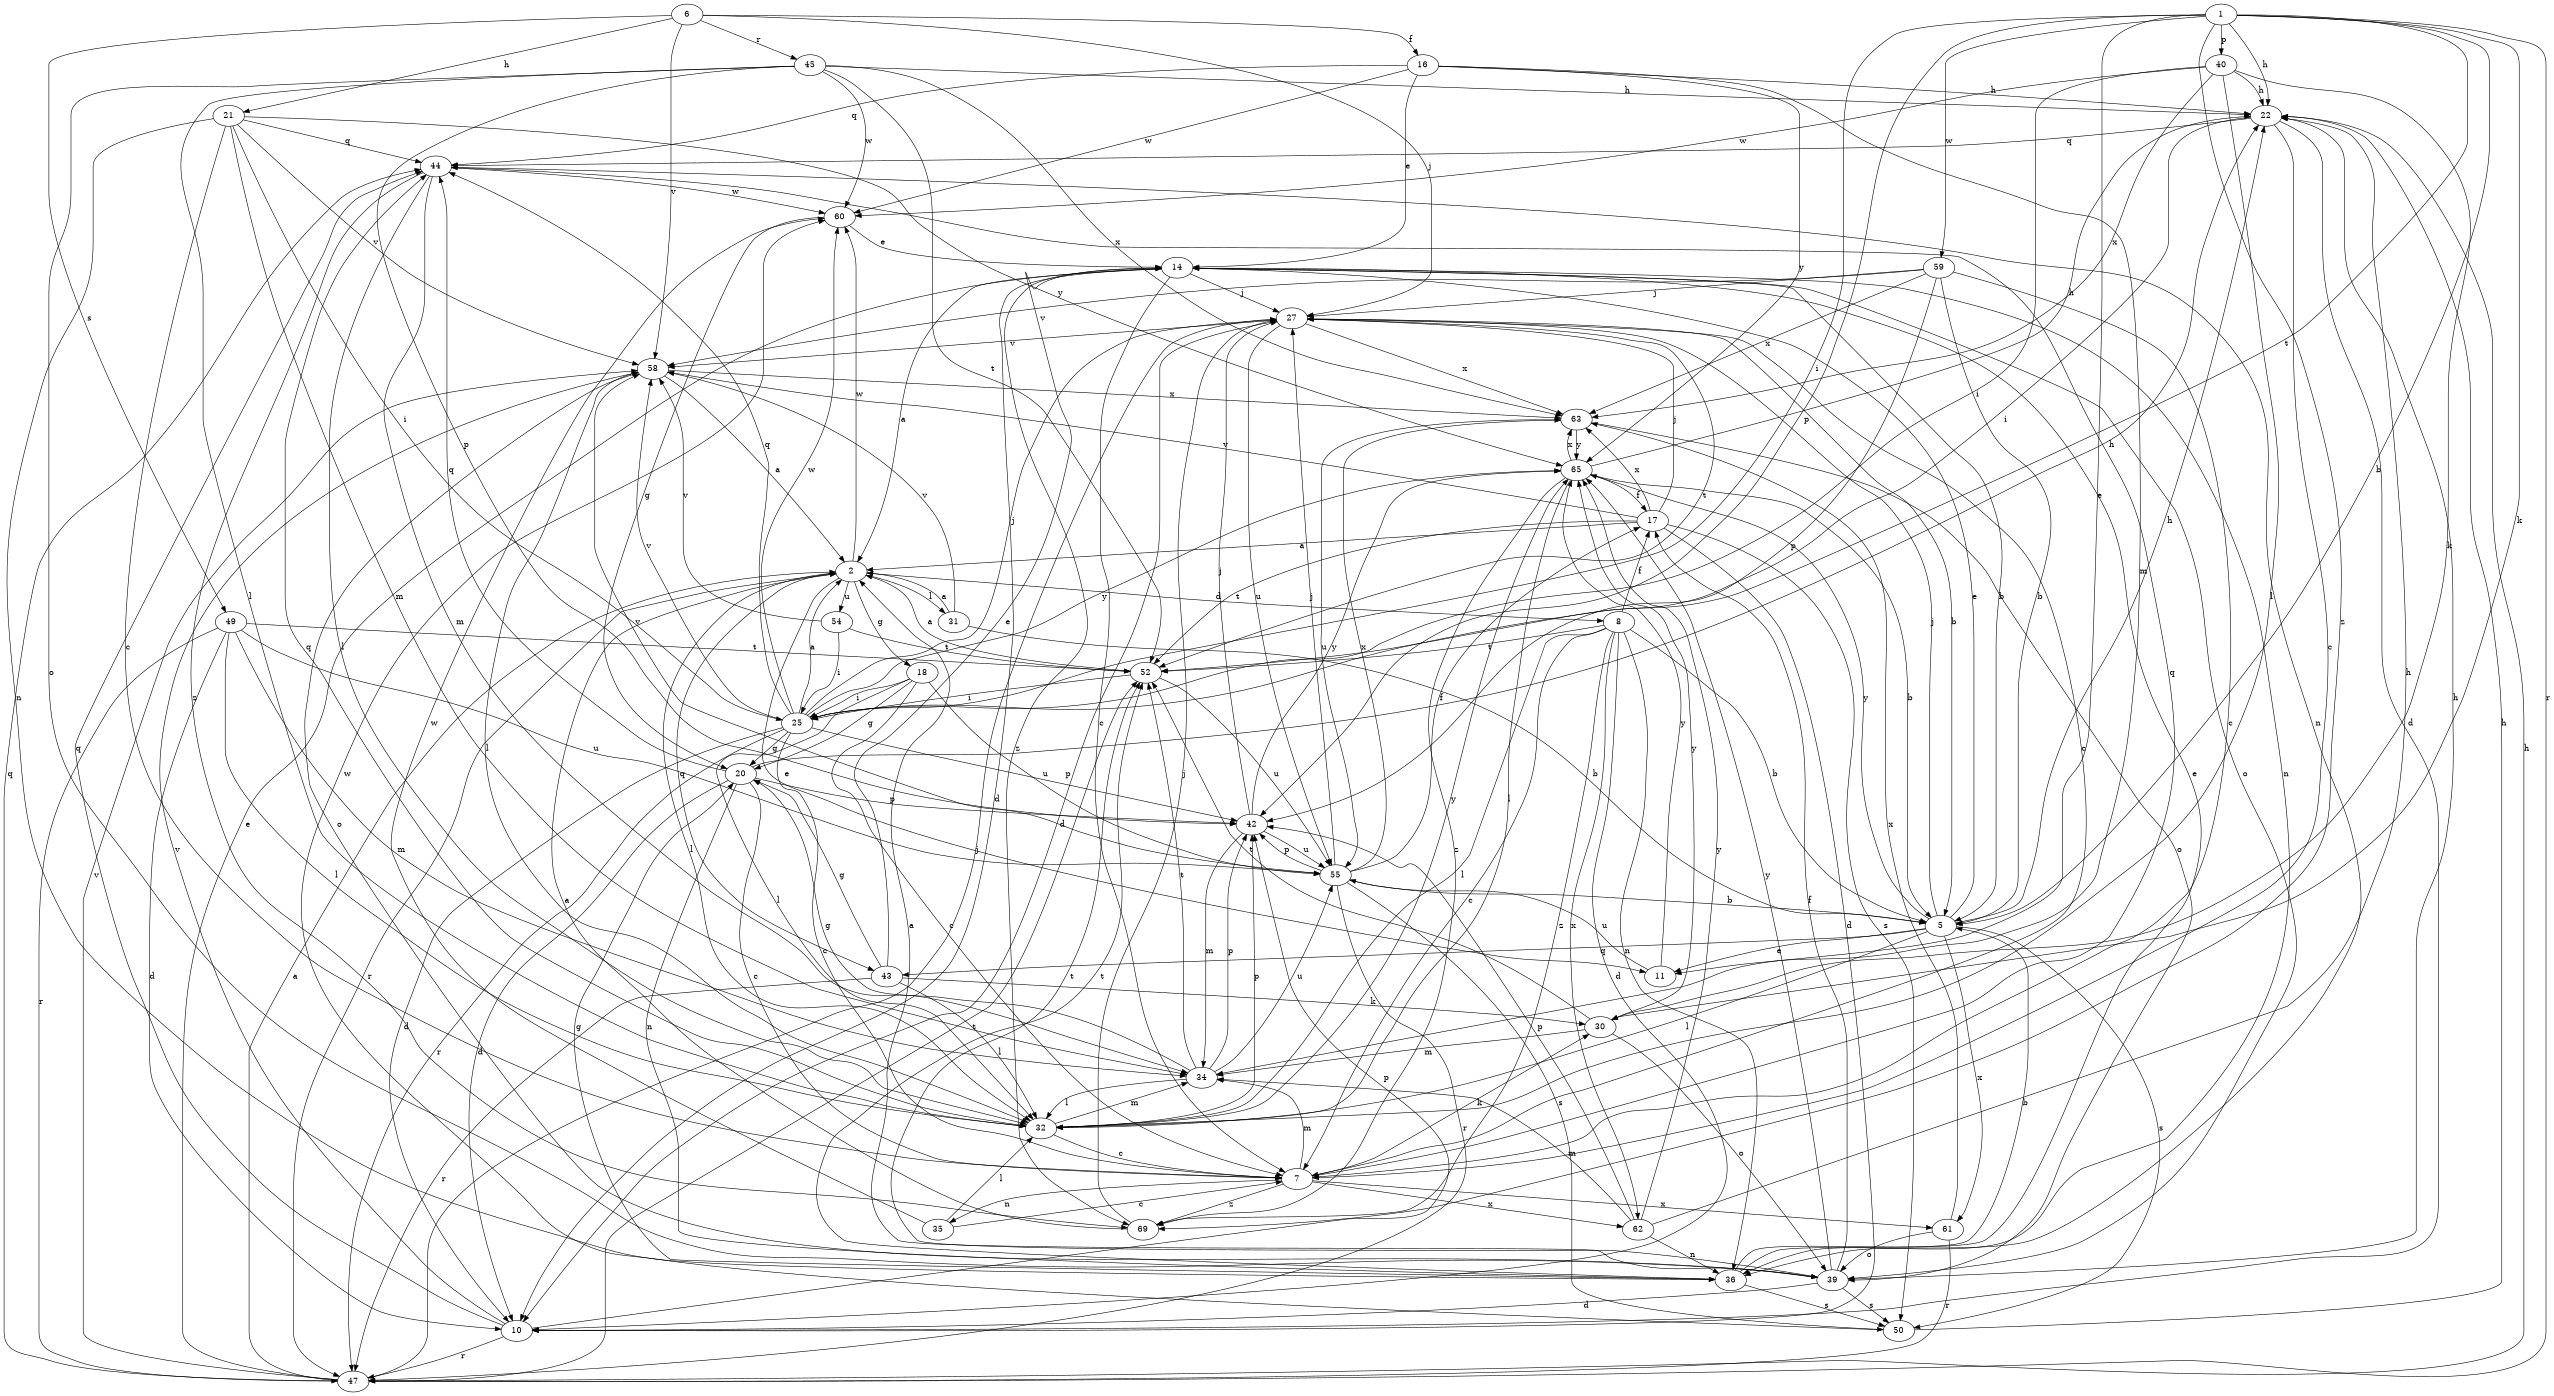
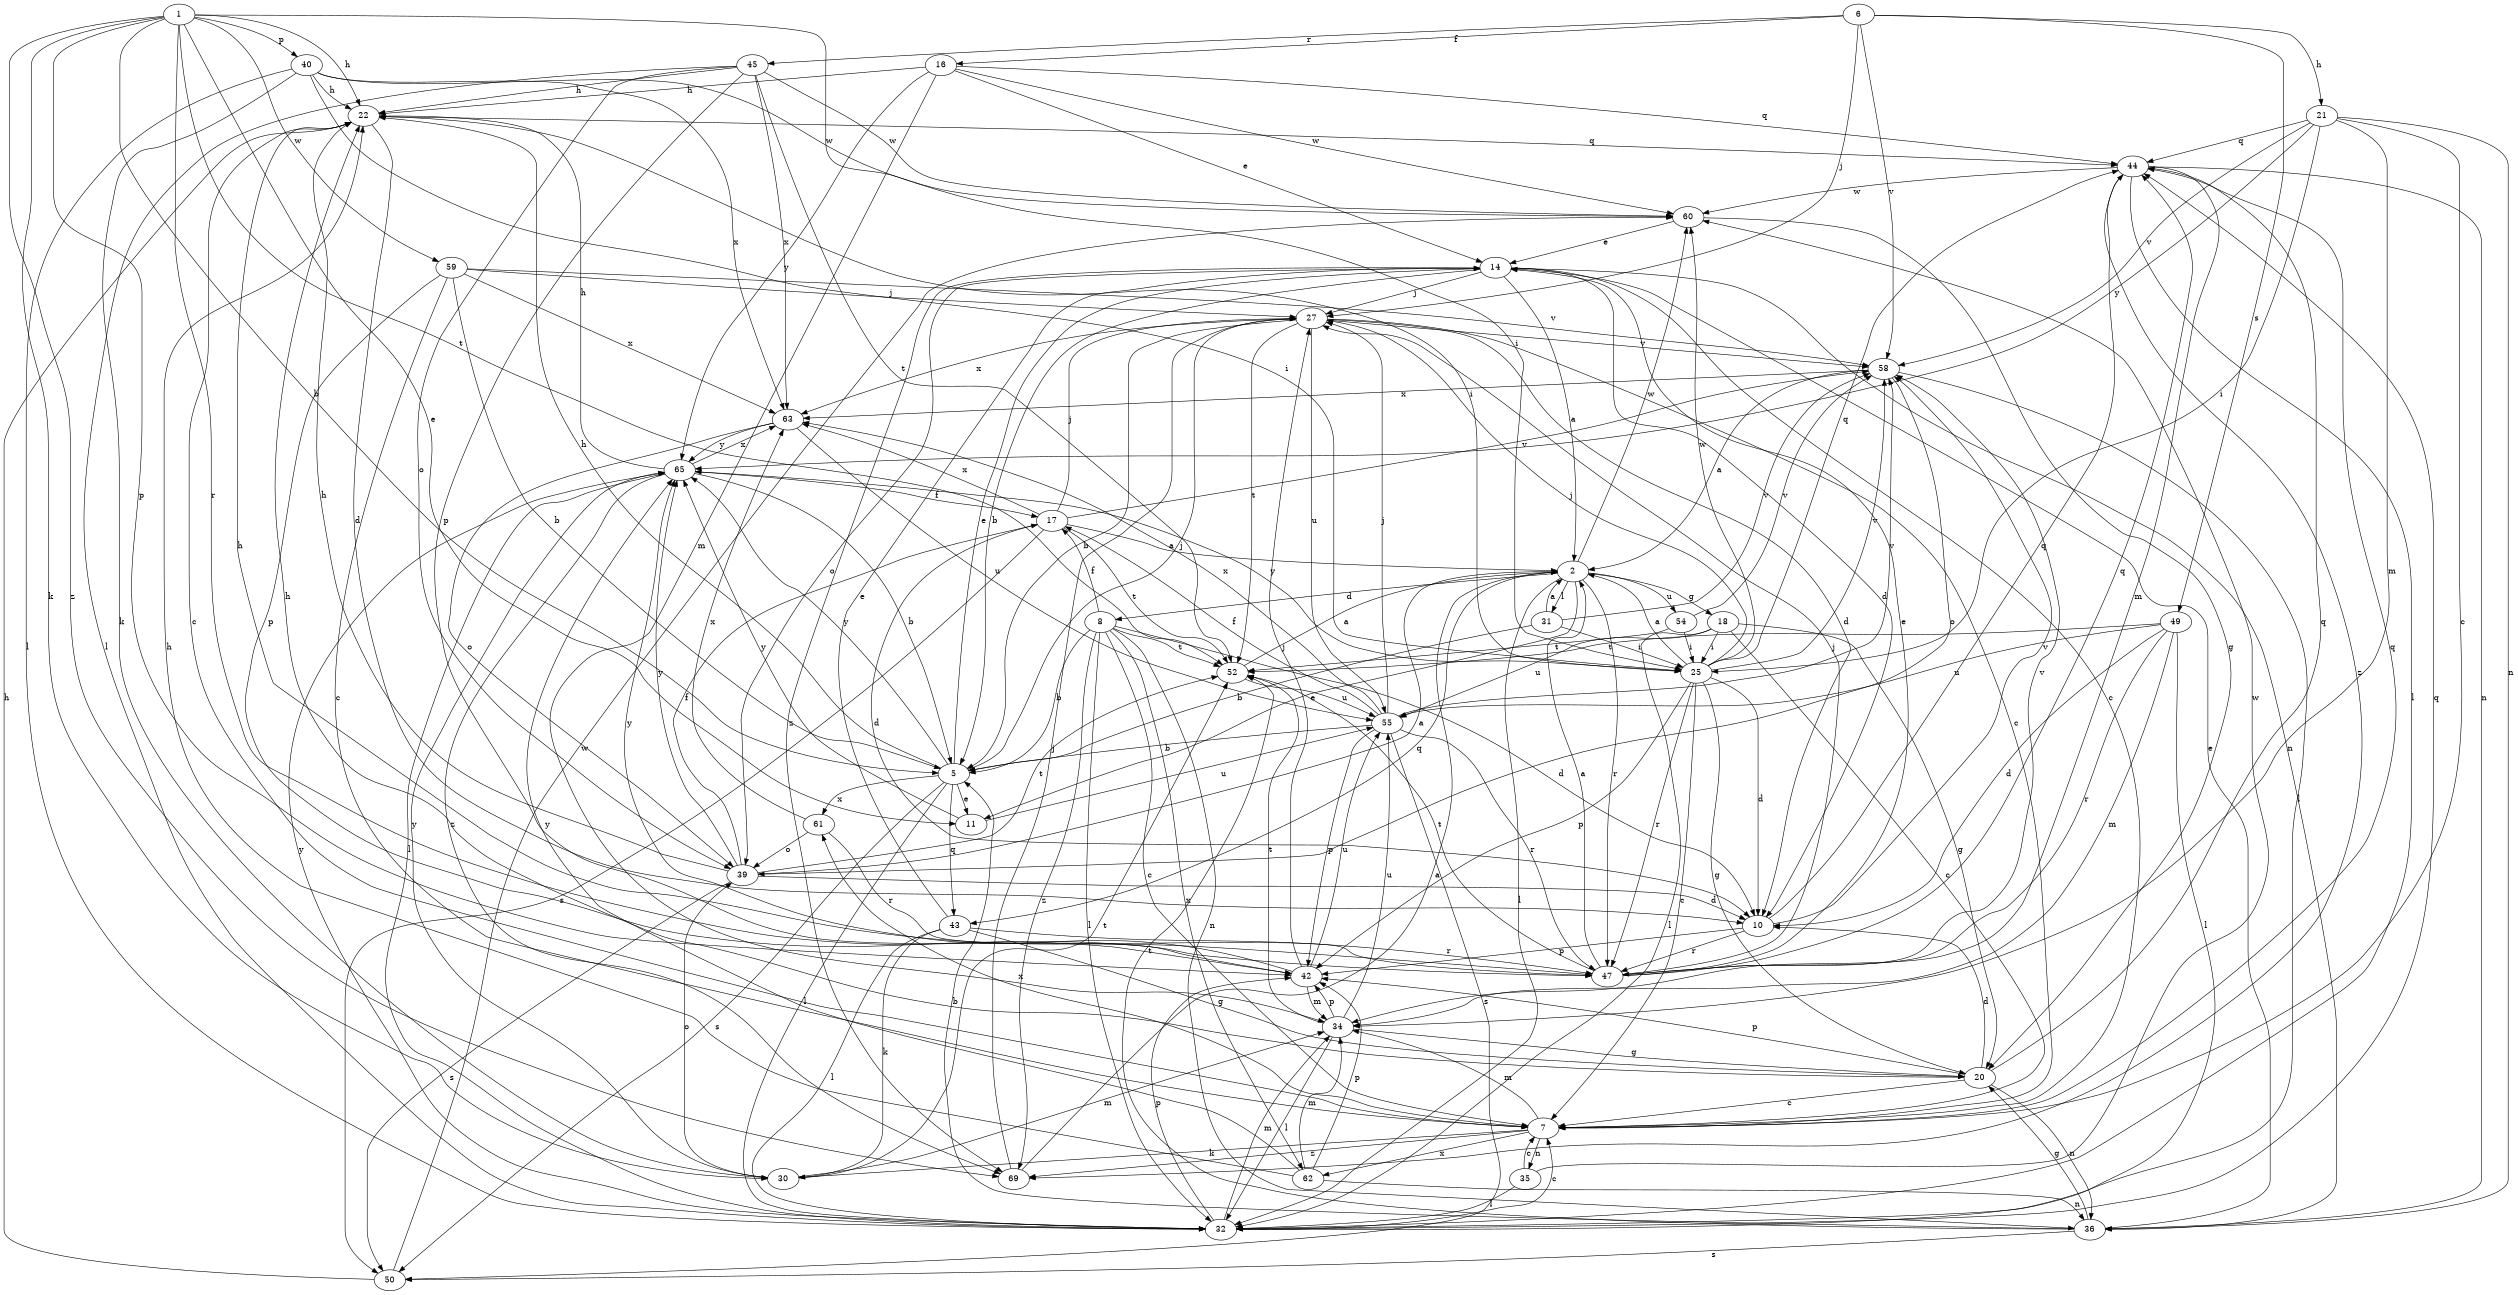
(974, 694) -> (1622, 646)
